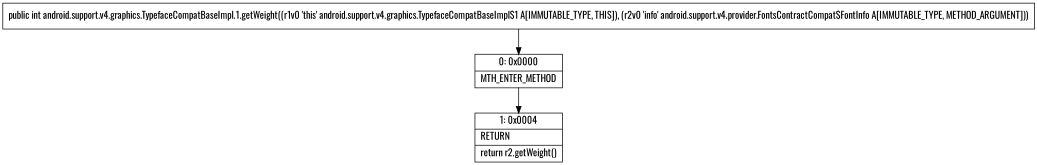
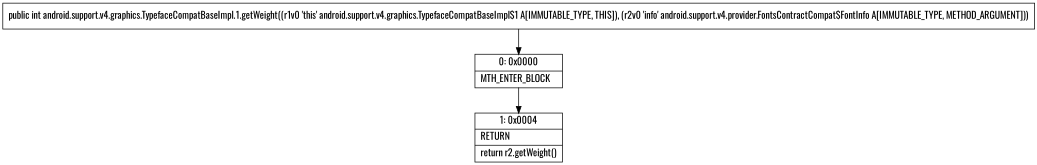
(519, 79) -> (516, 79)
